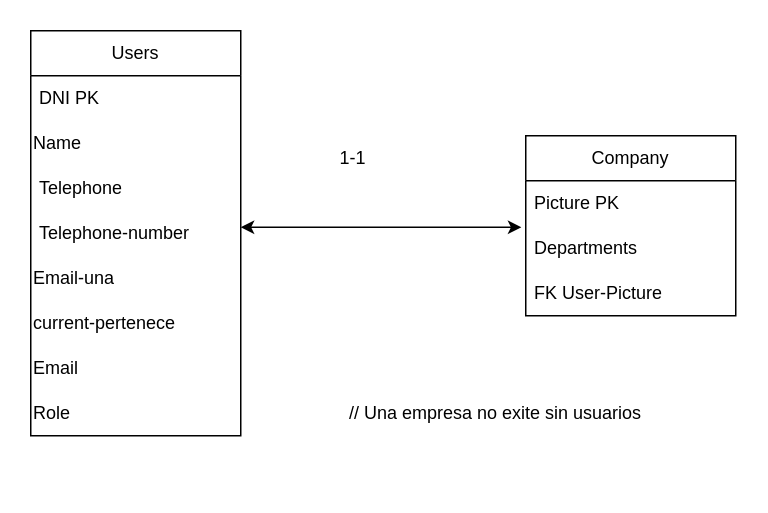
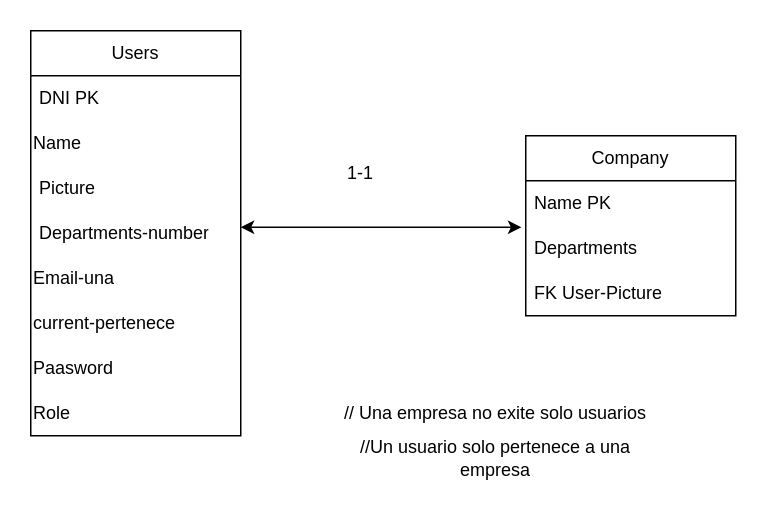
(353, 158) -> (361, 173)
(83, 188) -> (73, 188)
(580, 203) -> (568, 203)
(118, 233) -> (130, 233)
(54, 368) -> (74, 368)
(496, 413) -> (496, 413)
none -> (496, 458)
